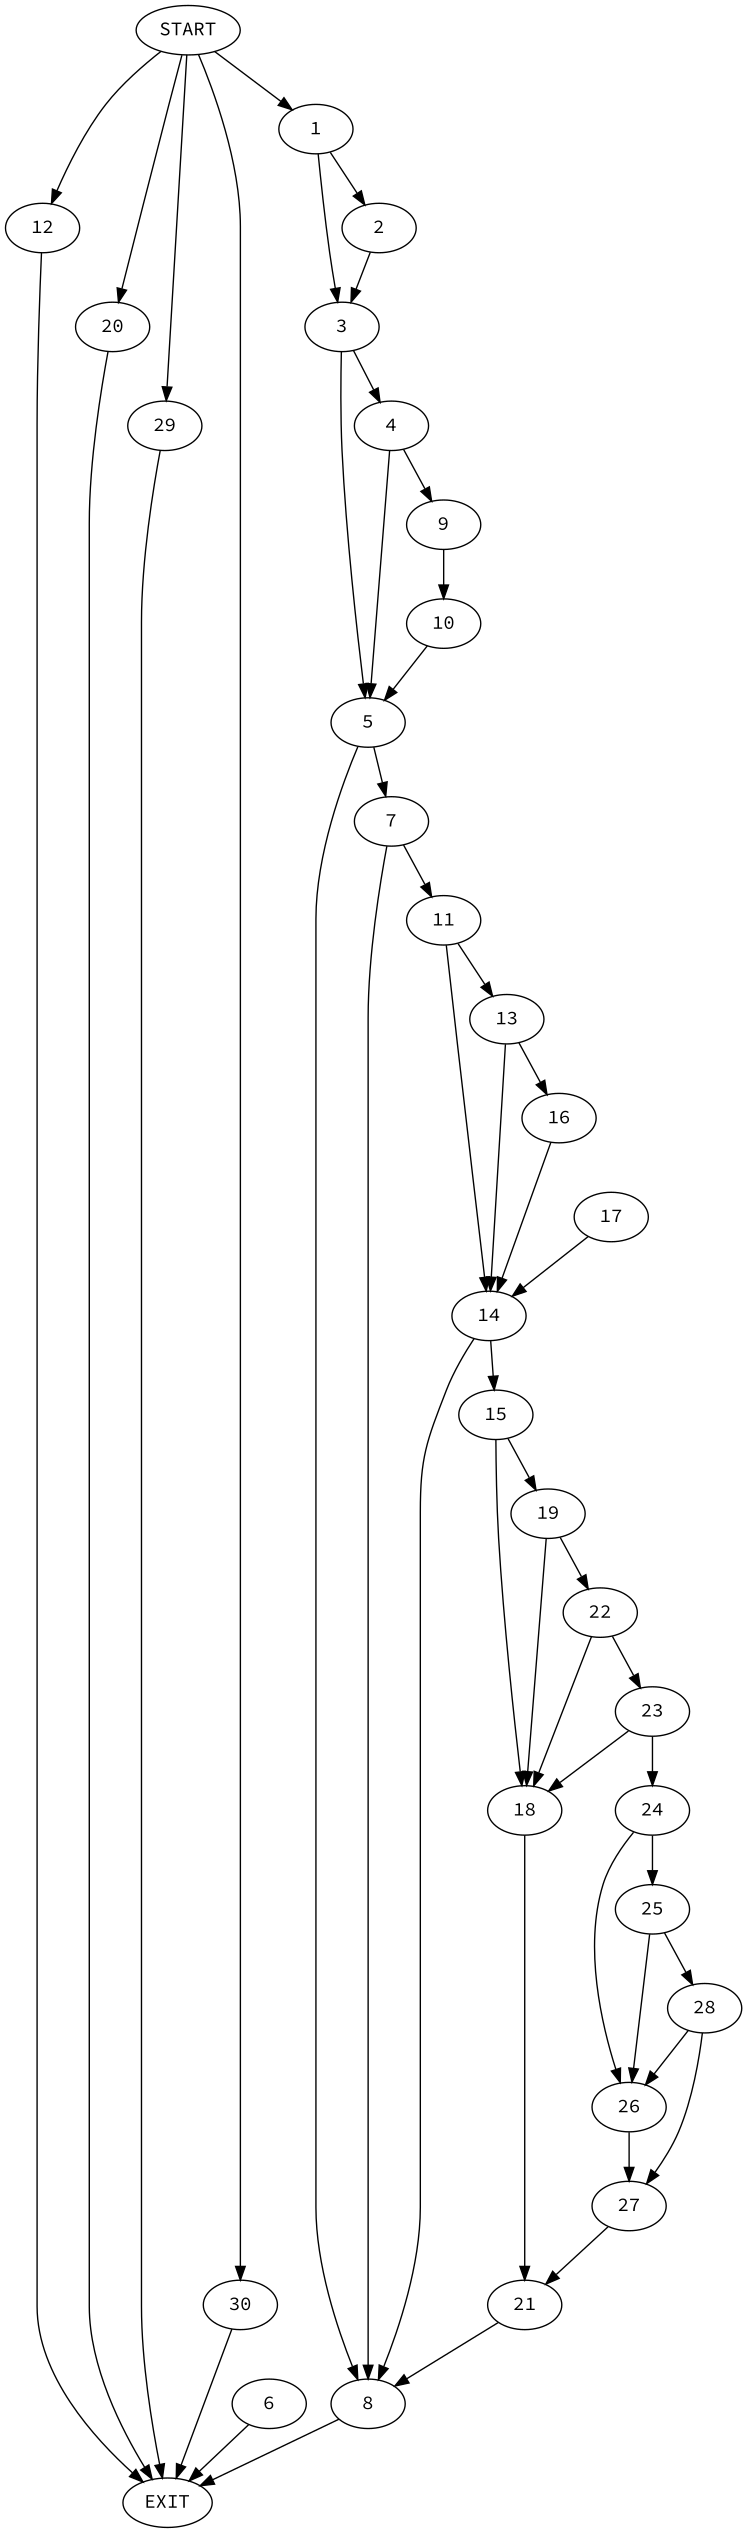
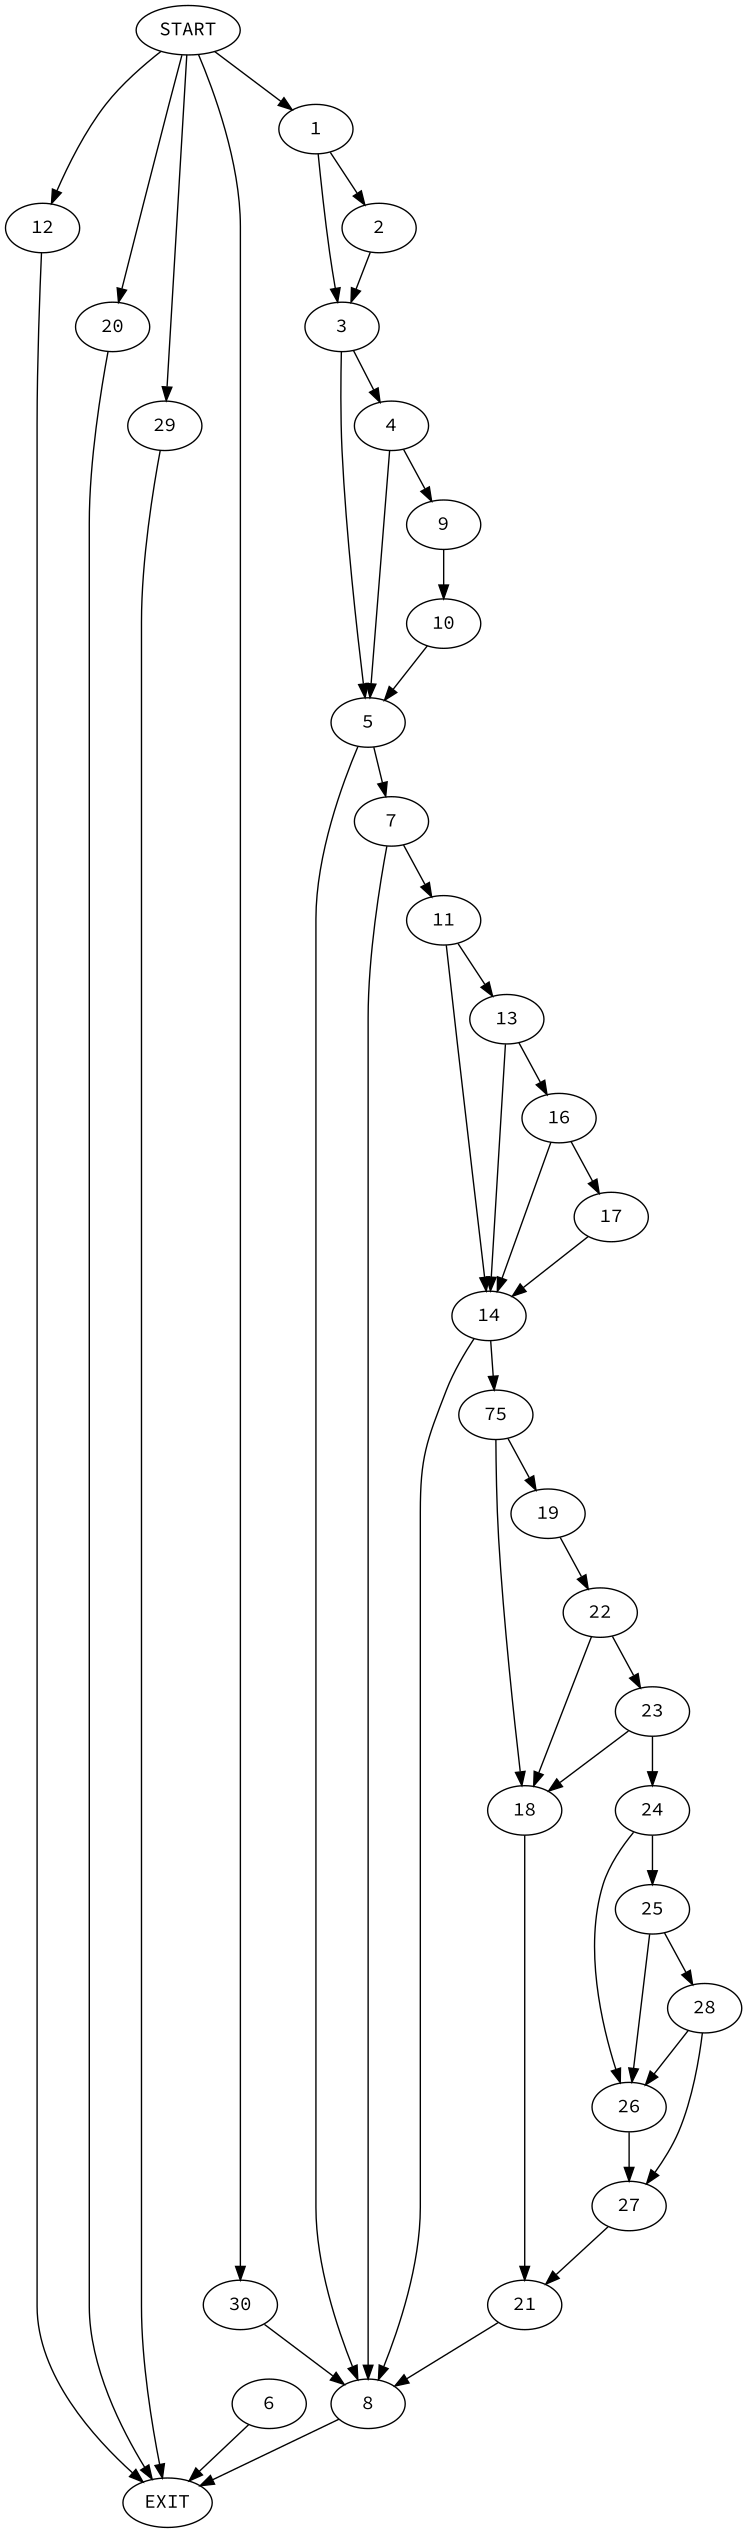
none -> (582, 1161)
(496, 1415) -> (496, 1415)
(537, 1655) -> none
(207, 2397) -> (299, 2350)
